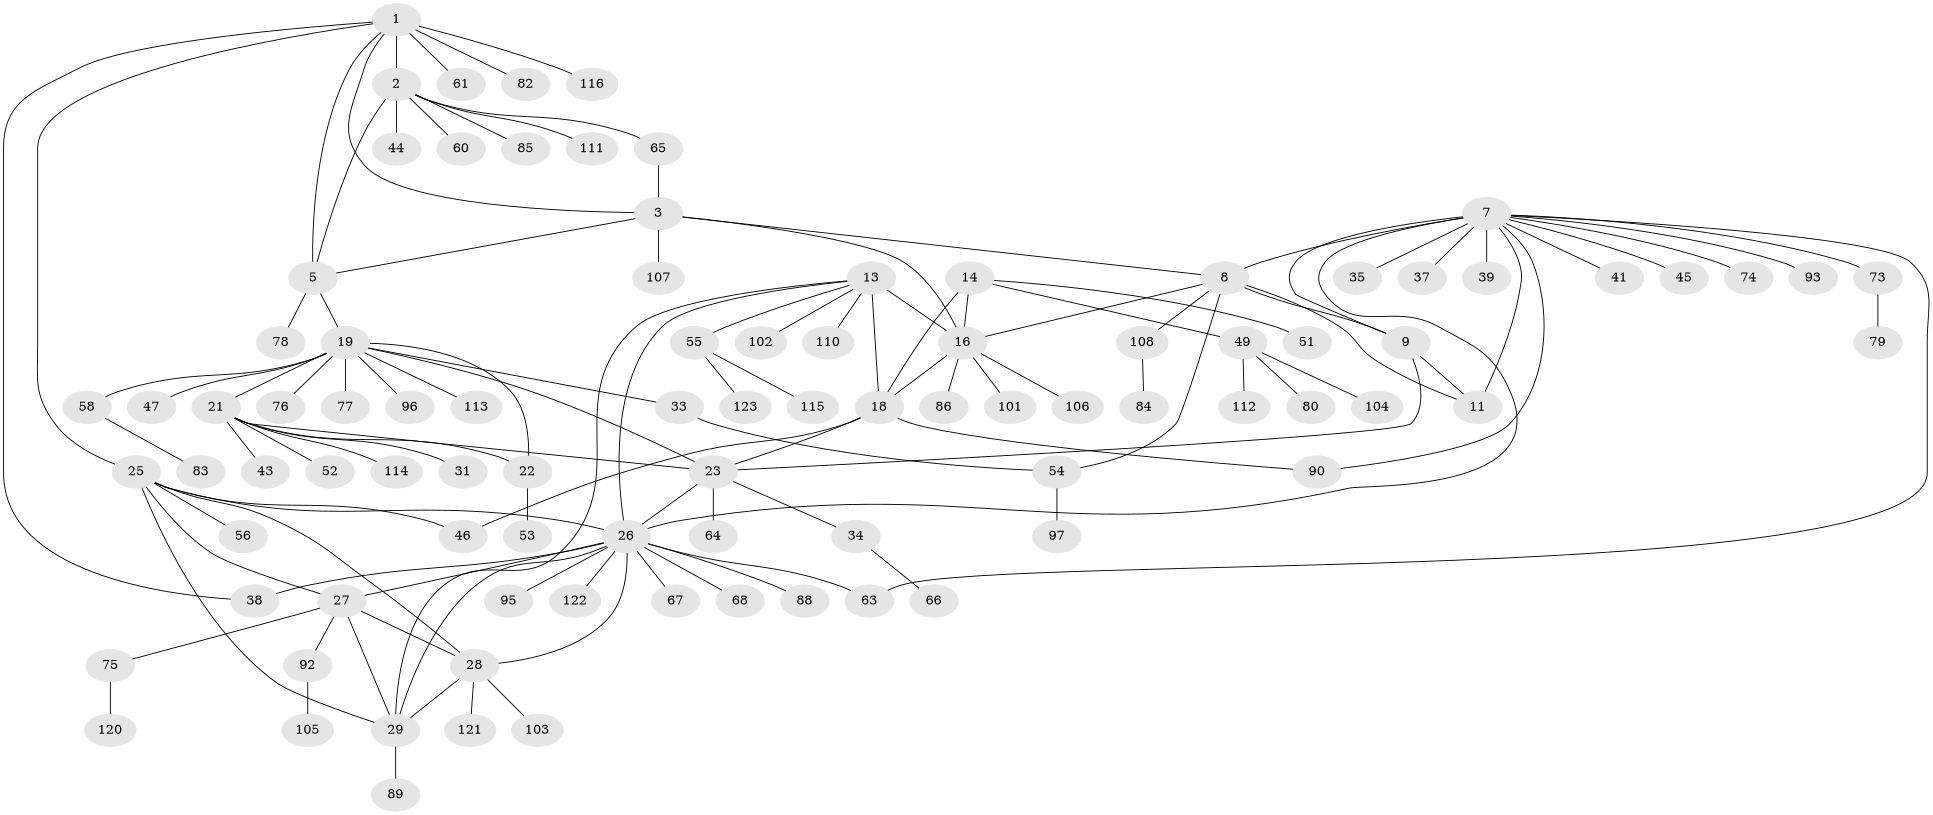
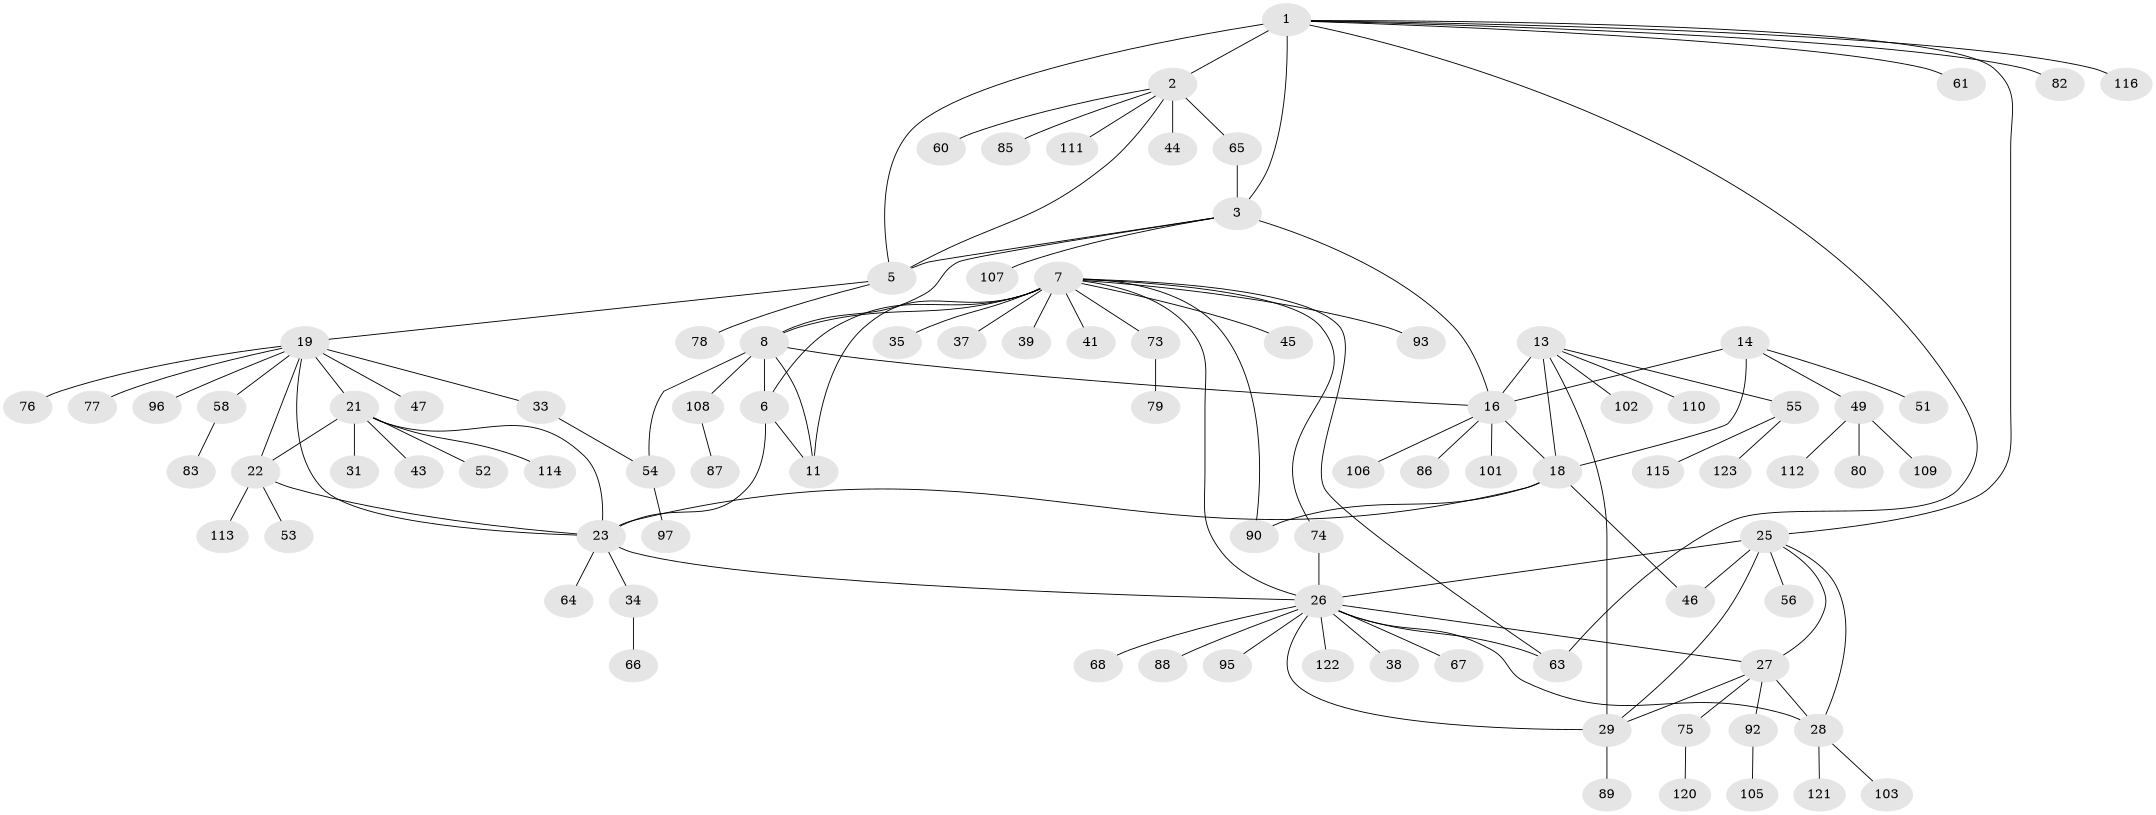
(4, 244) -> (1890, 308)
(658, 331) -> (1319, 569)
(1406, 343) -> (764, 407)
(410, 375) -> (239, 504)
(1144, 407) -> (715, 472)
(1377, 407) -> (1925, 472)
none -> (425, 516)
(435, 698) -> none
